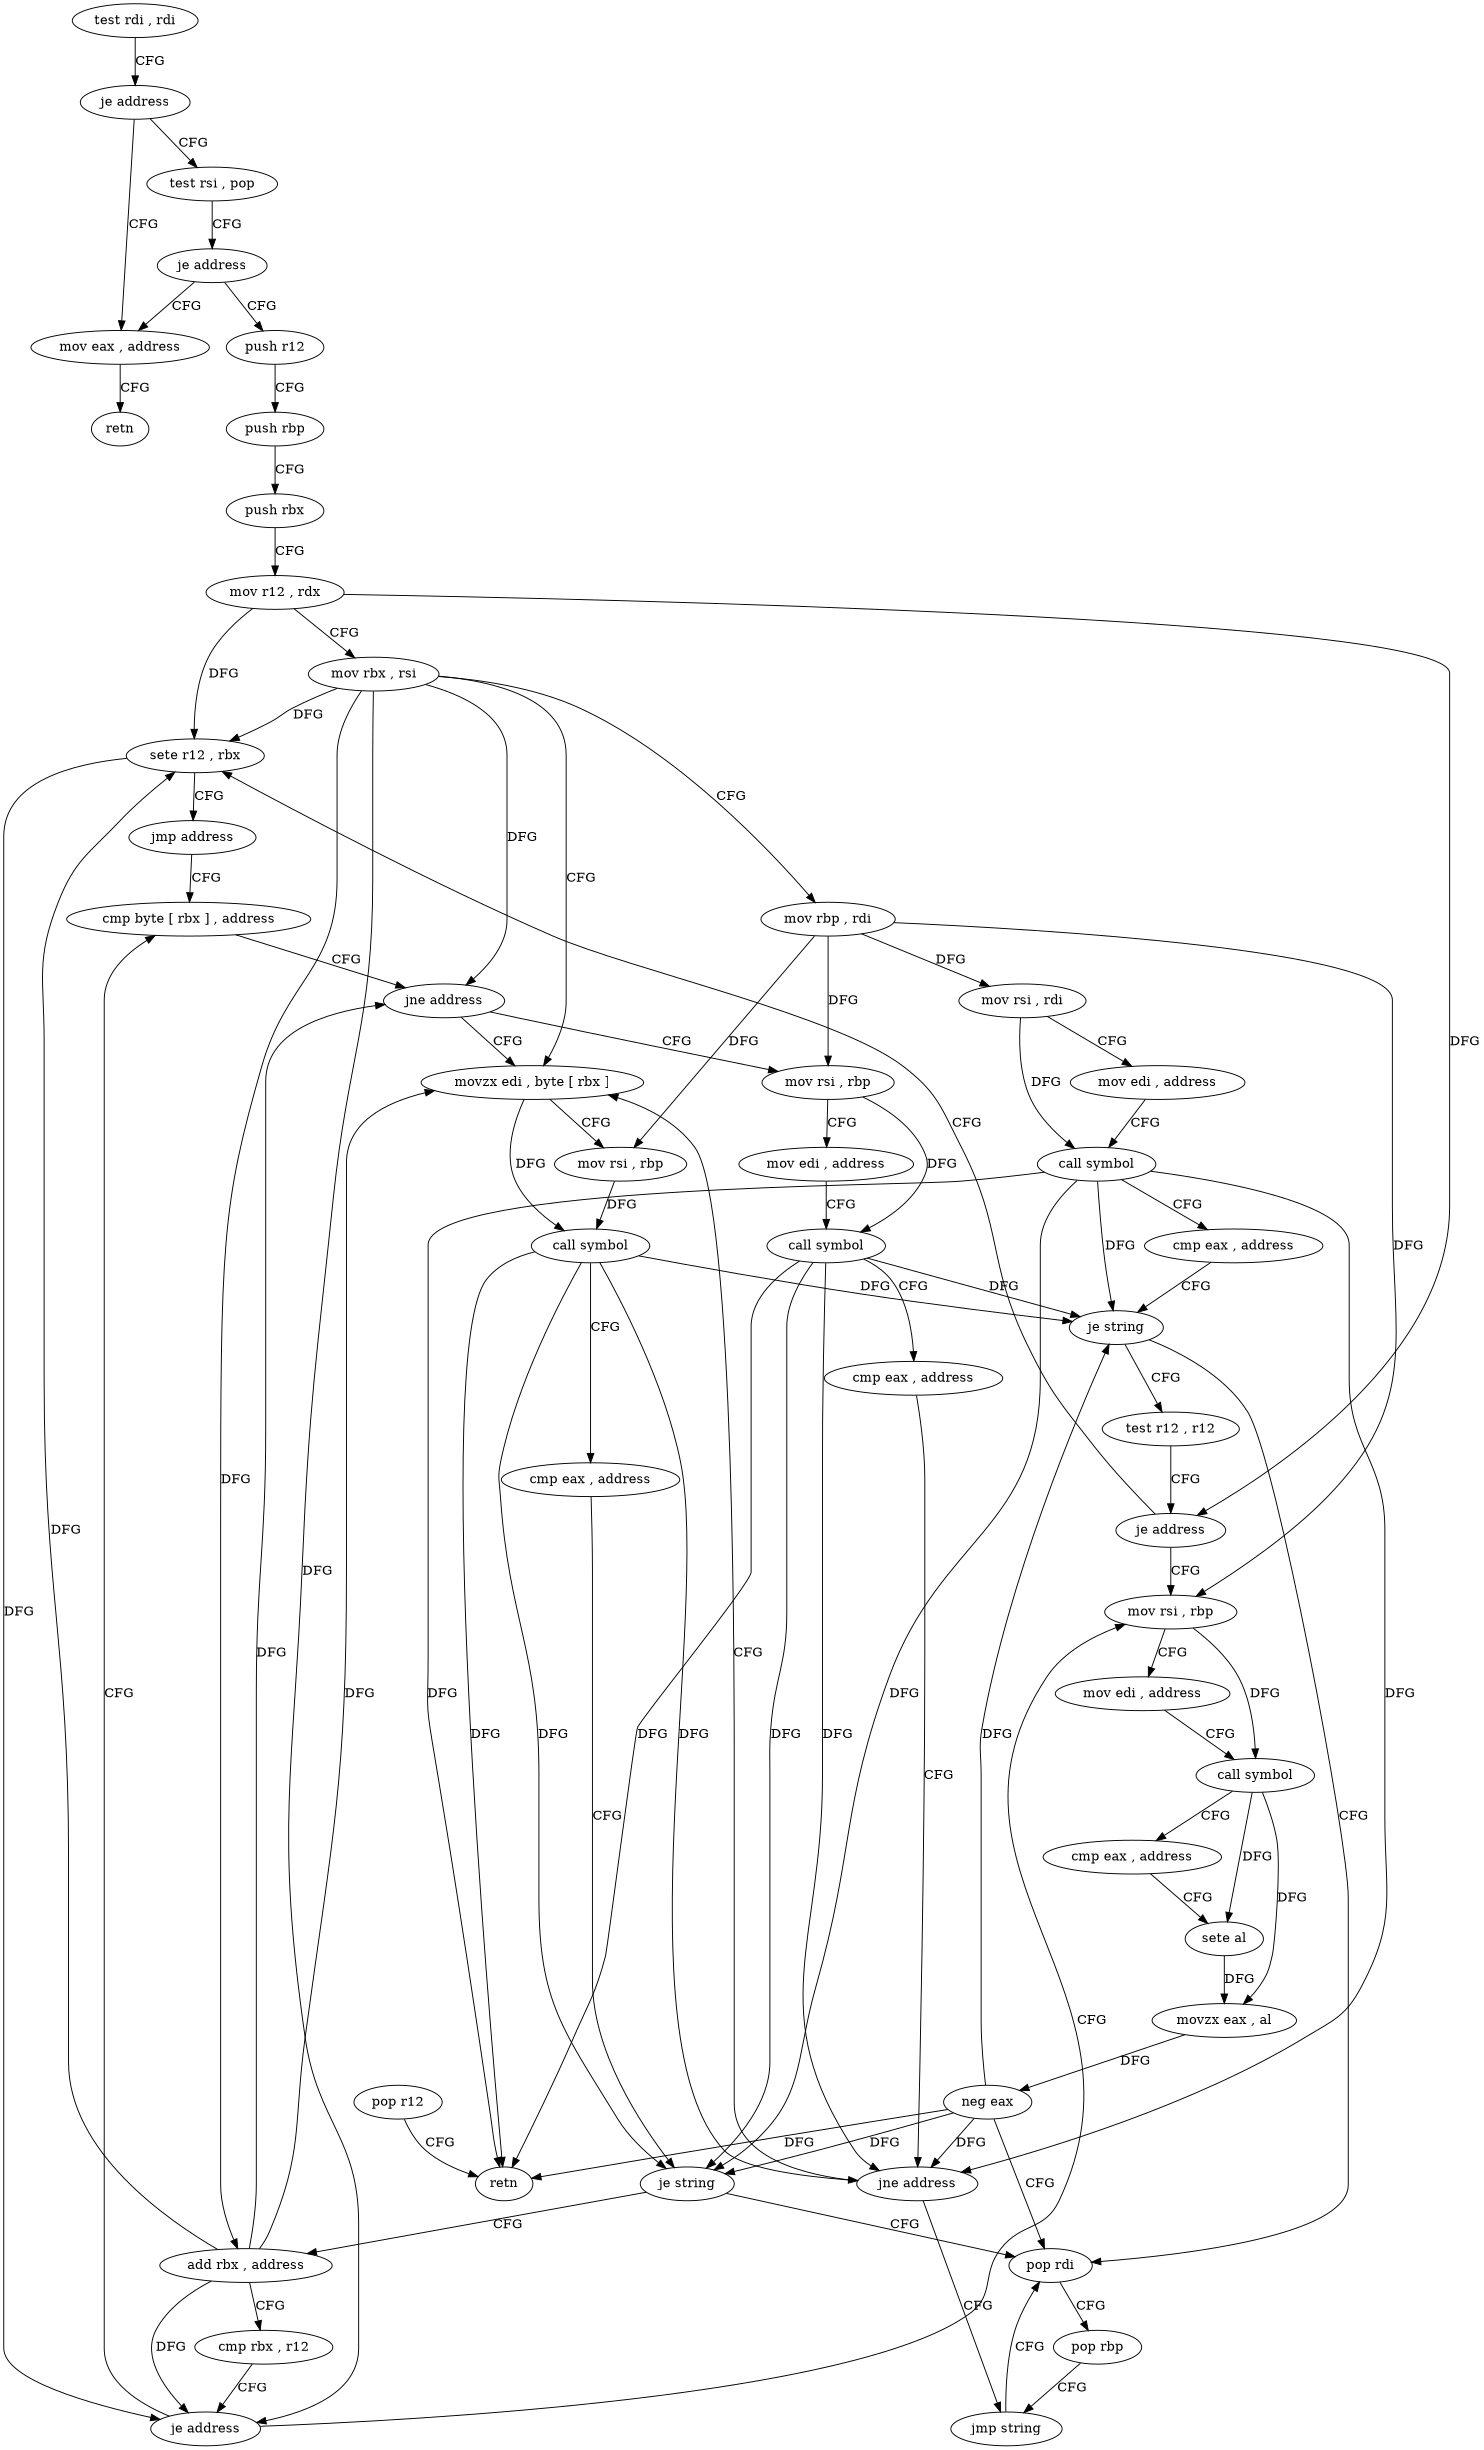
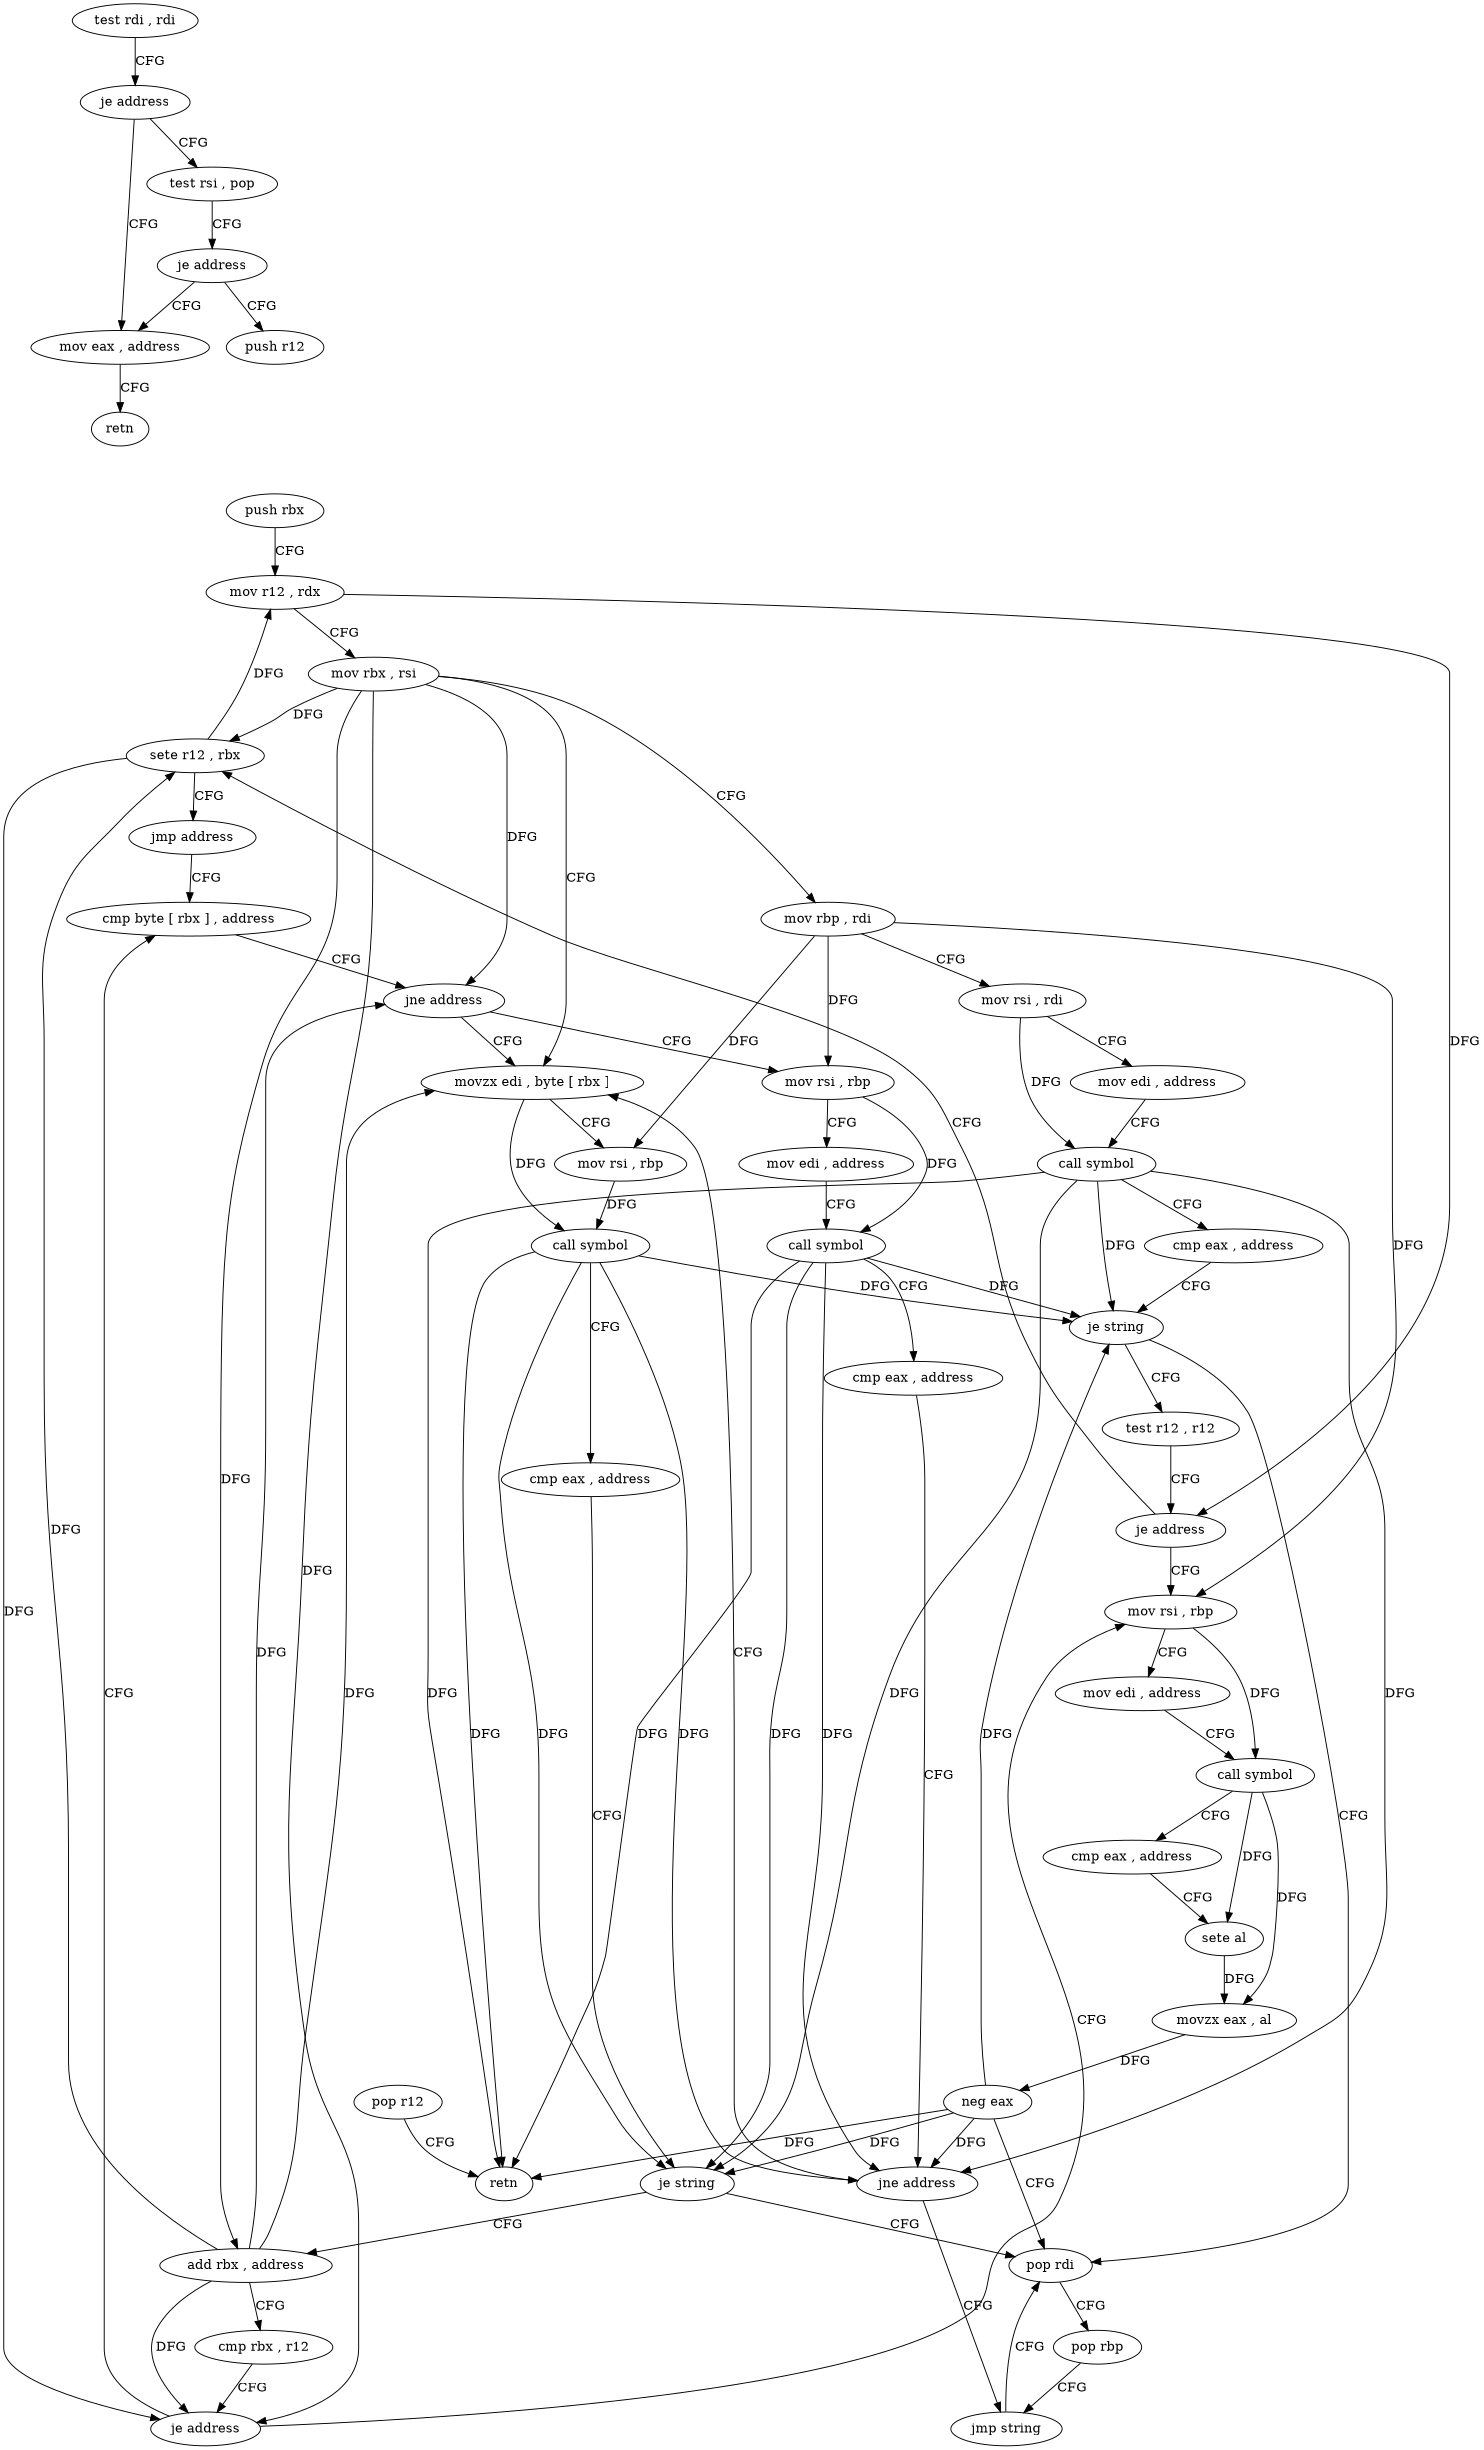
(275, 429) -> none
(207, 661) -> (244, 682)
(951, 960) -> (951, 960)
